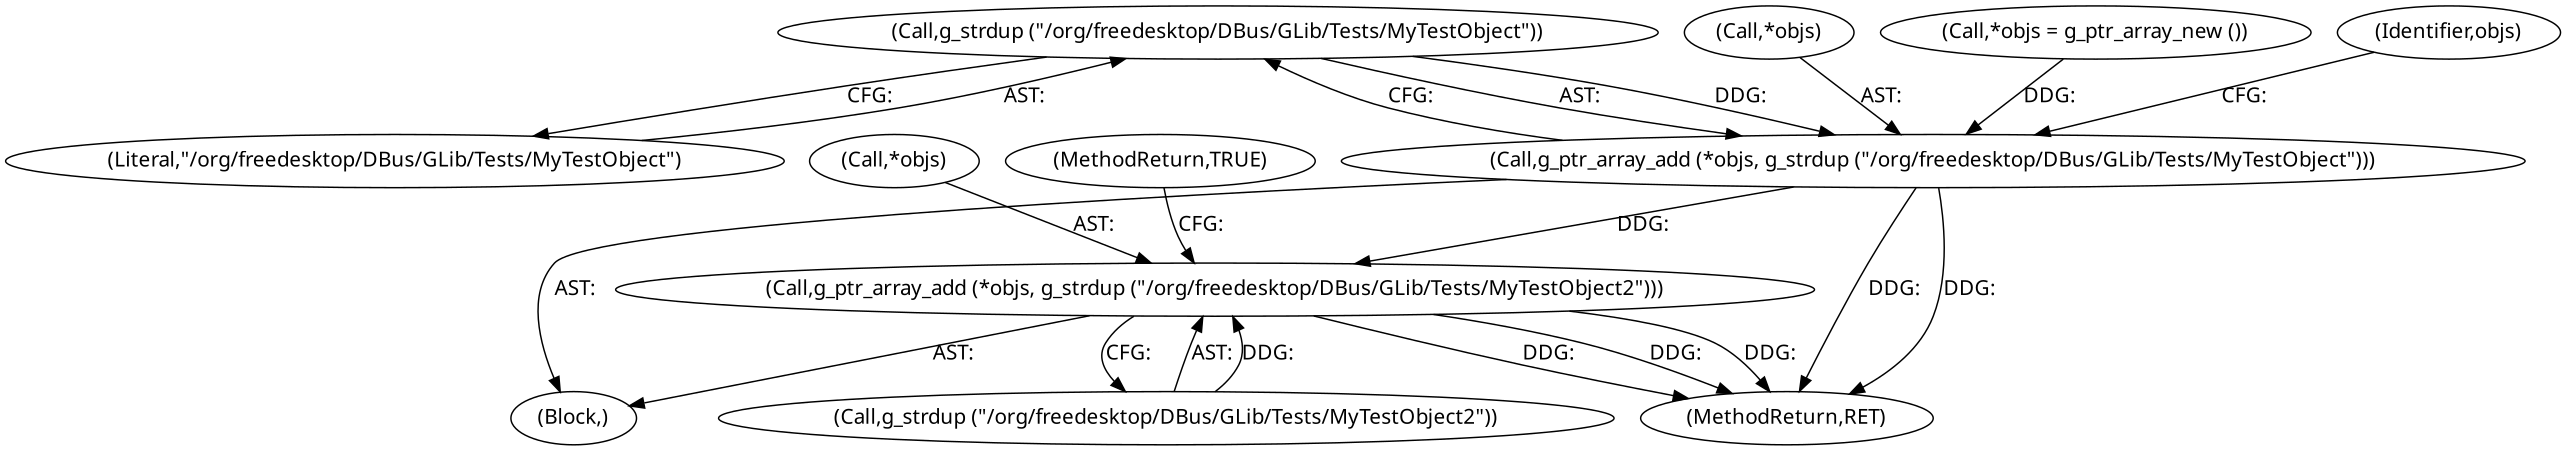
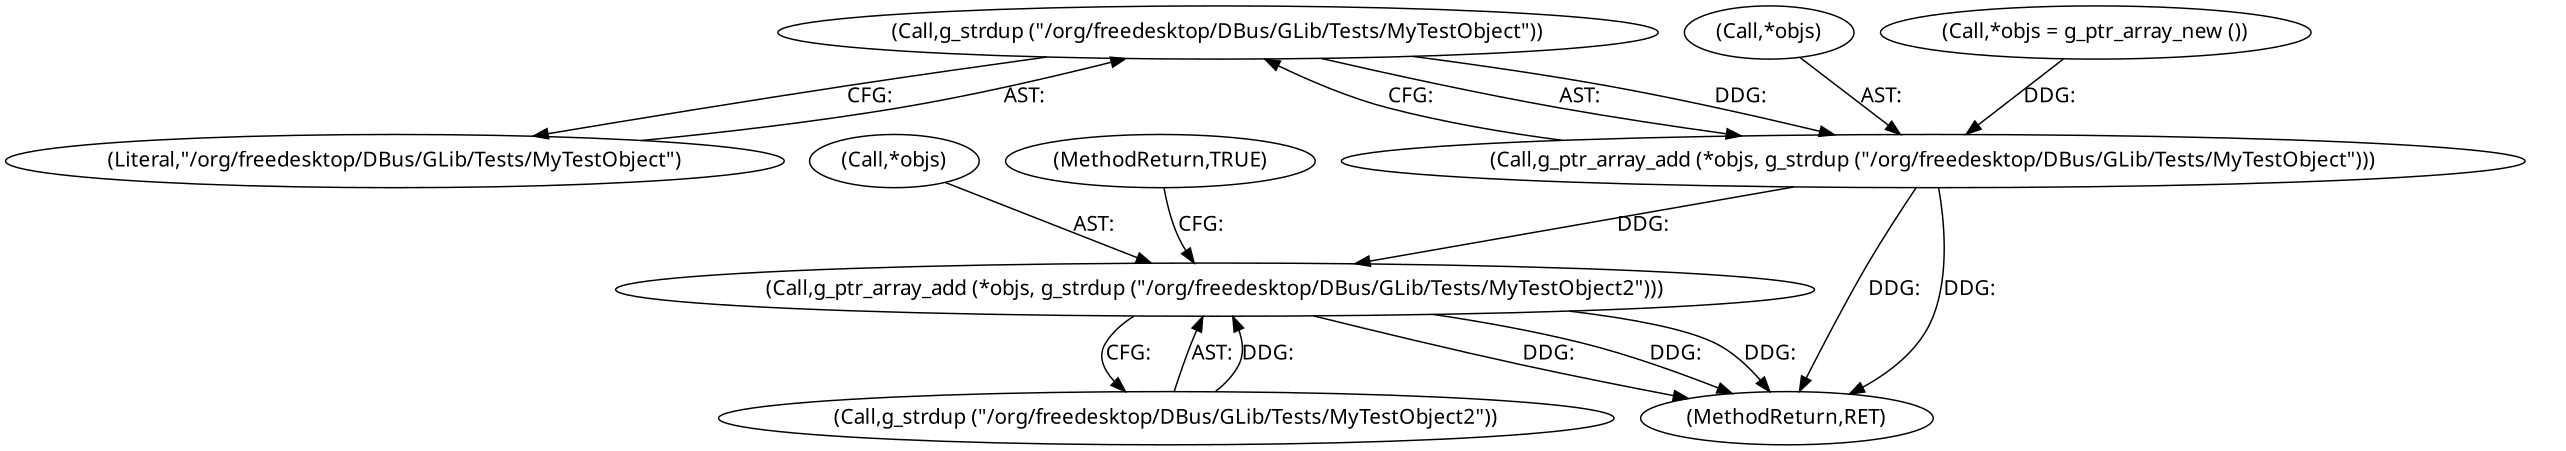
(2449, 33) -> none
(574, 418) -> none
